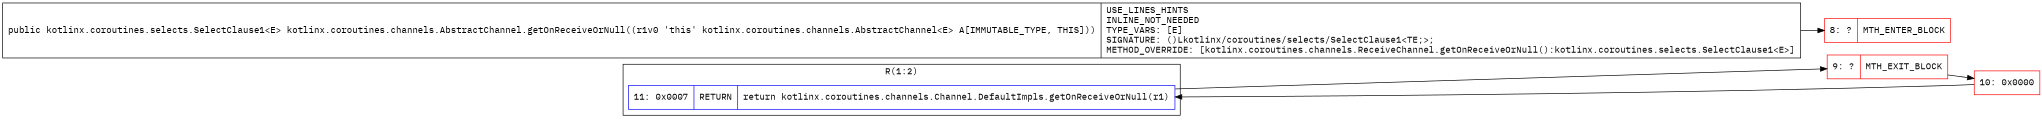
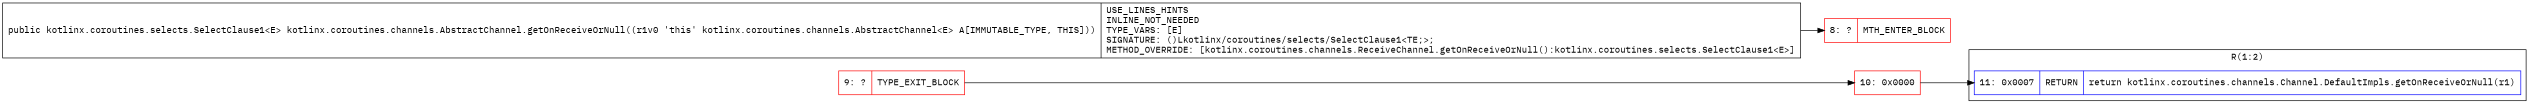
(1904, 67) -> (918, 82)
(1498, 79) -> none
